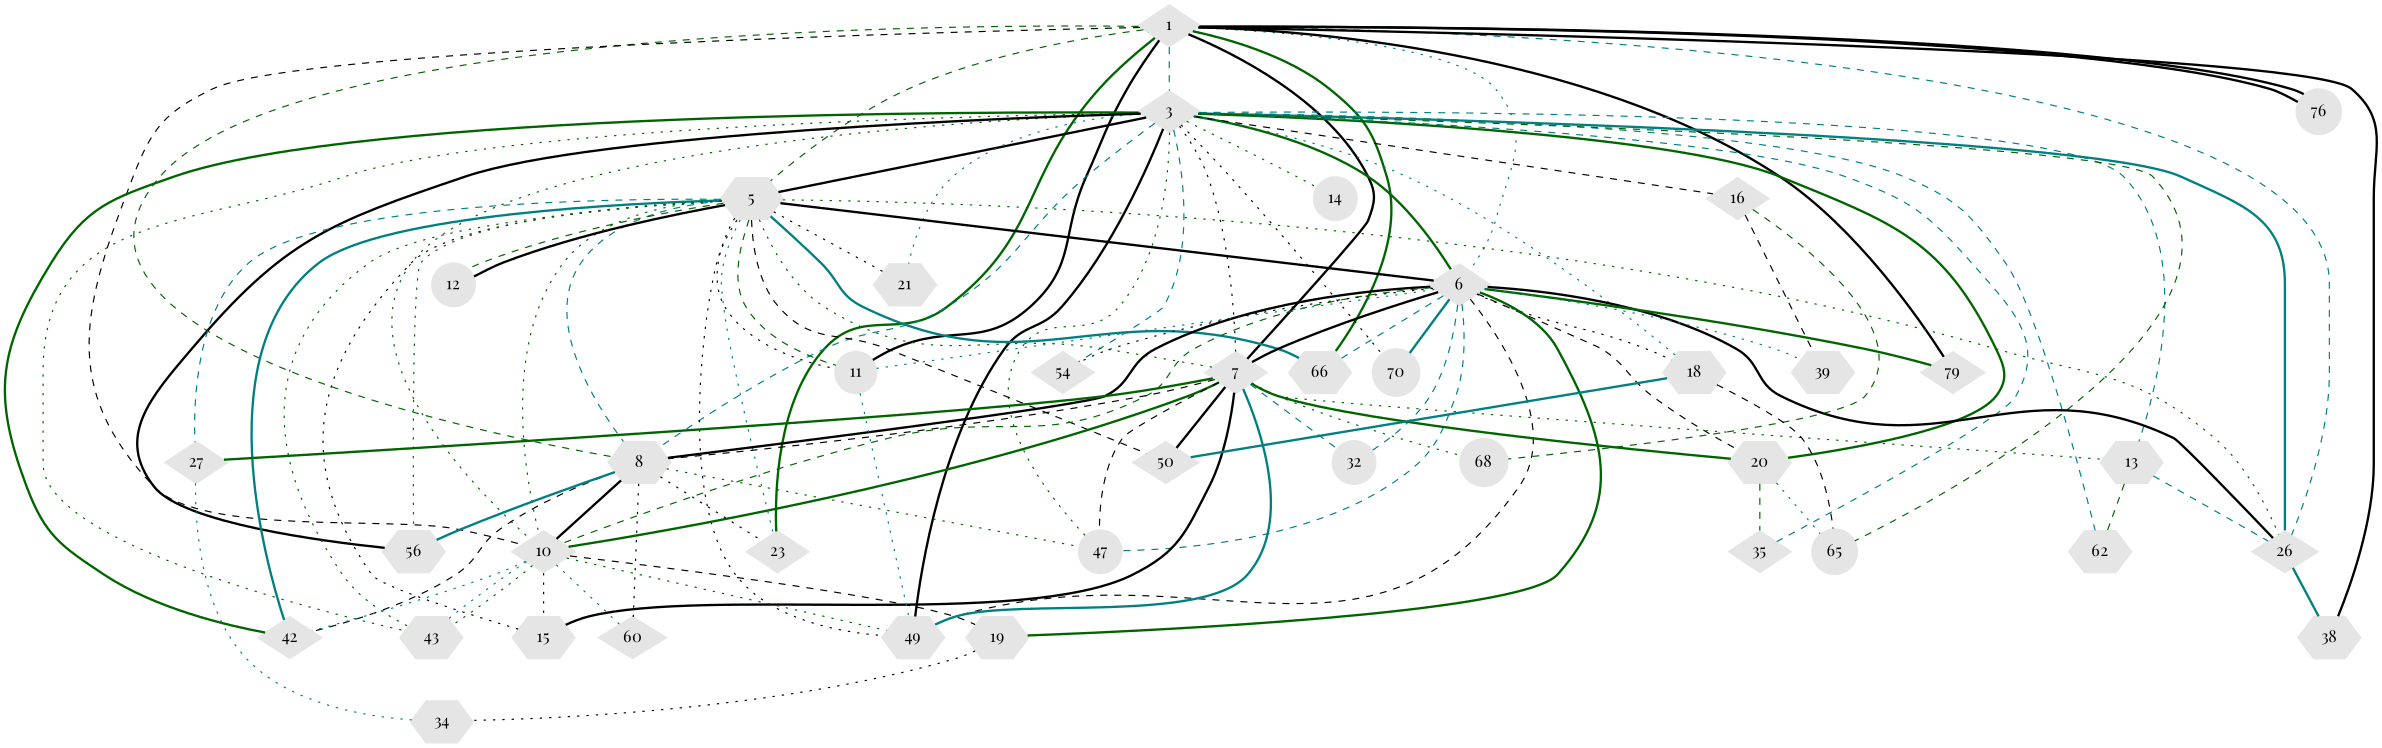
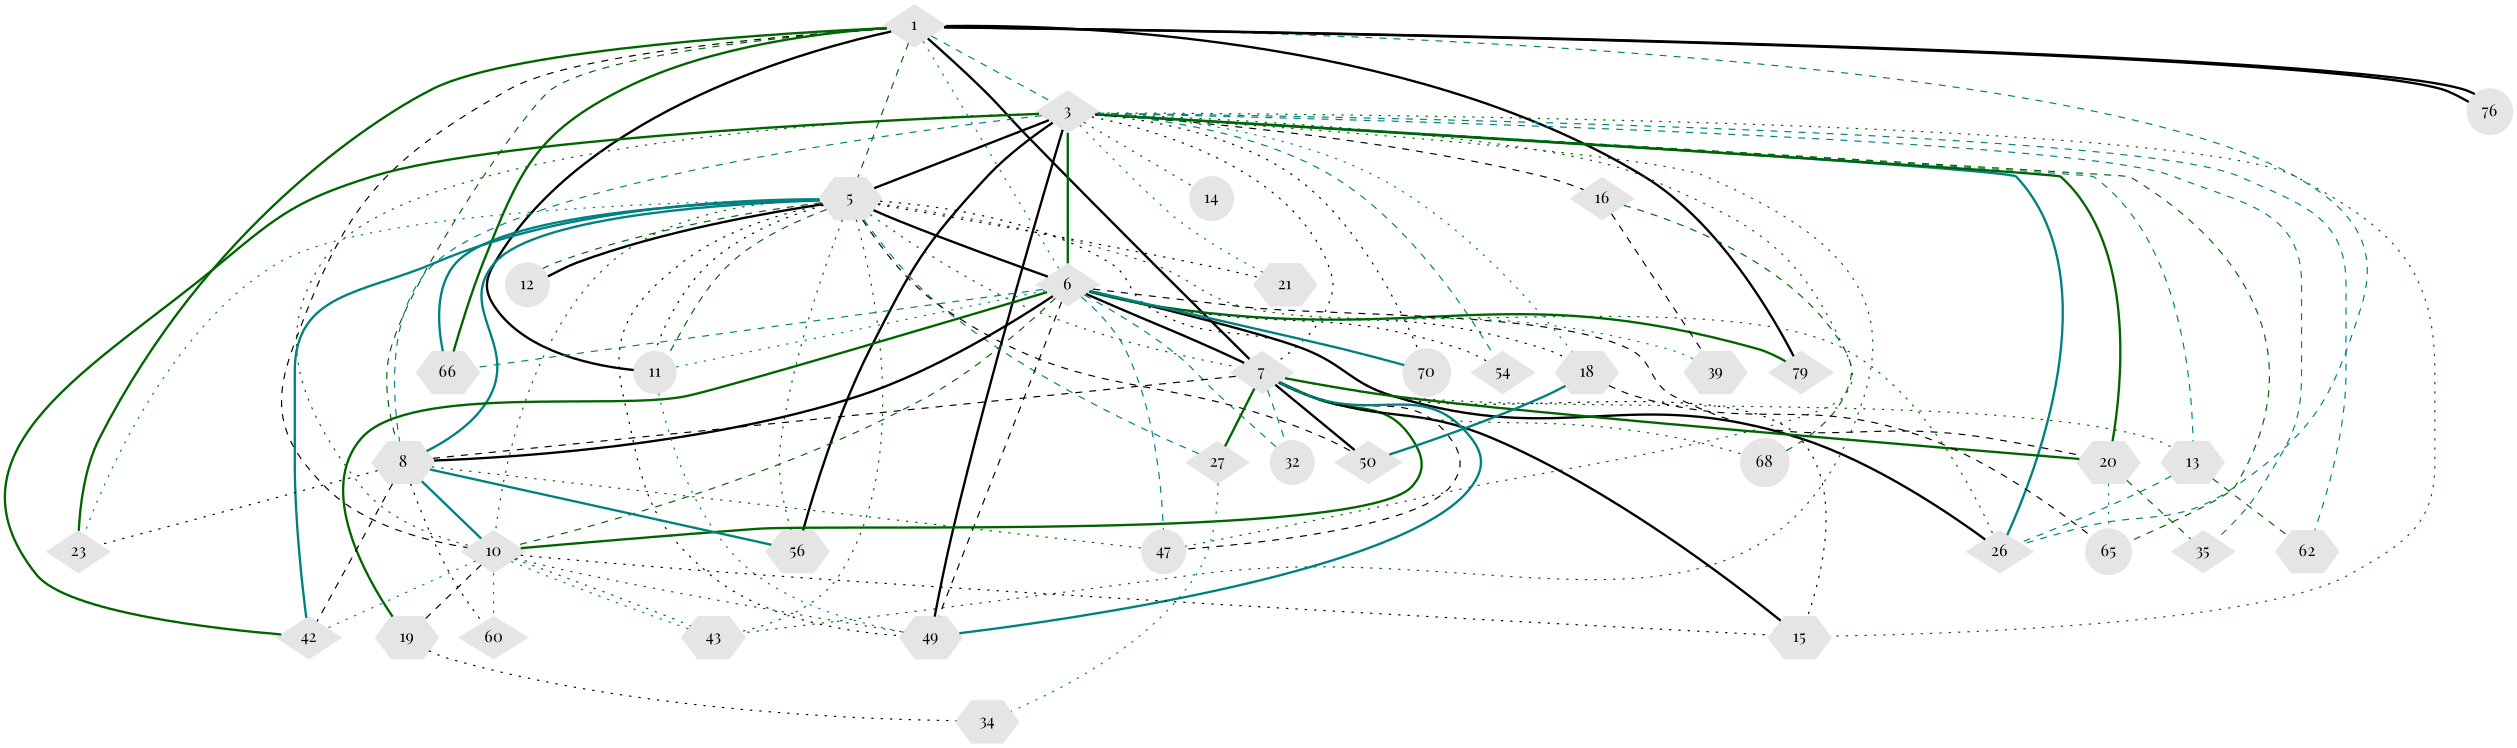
none -> (2209, 156)
(573, 279) -> (543, 237)
(589, 510) -> (451, 510)
(2329, 638) -> none
